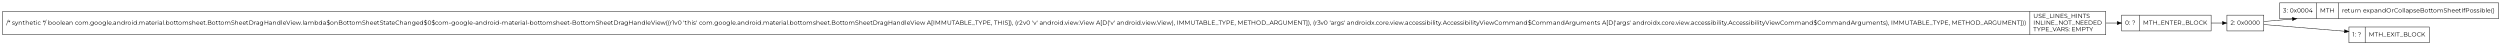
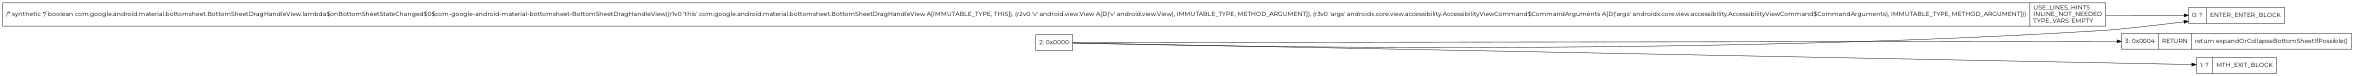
(2327, 11) -> (2175, 41)
(2175, 23) -> (2246, 15)
(2217, 23) -> (1629, 46)
